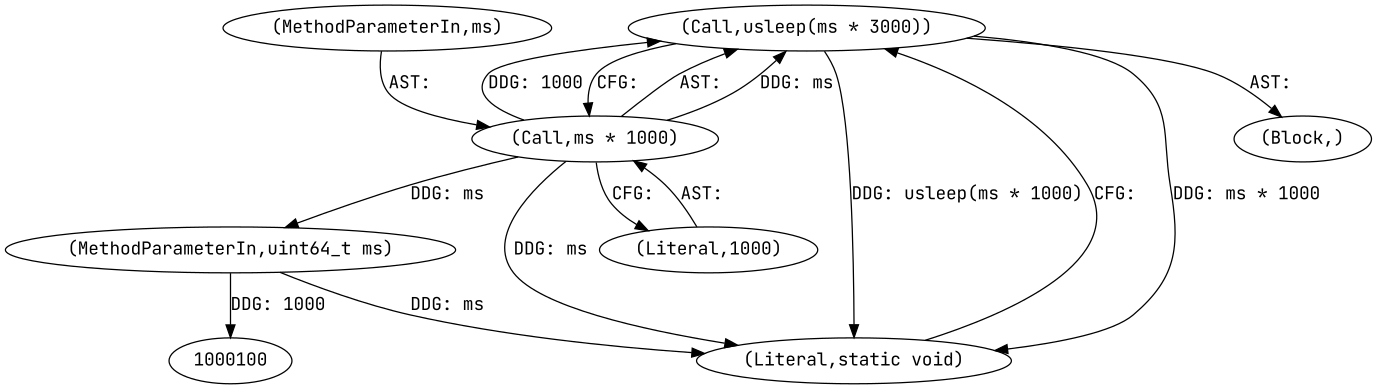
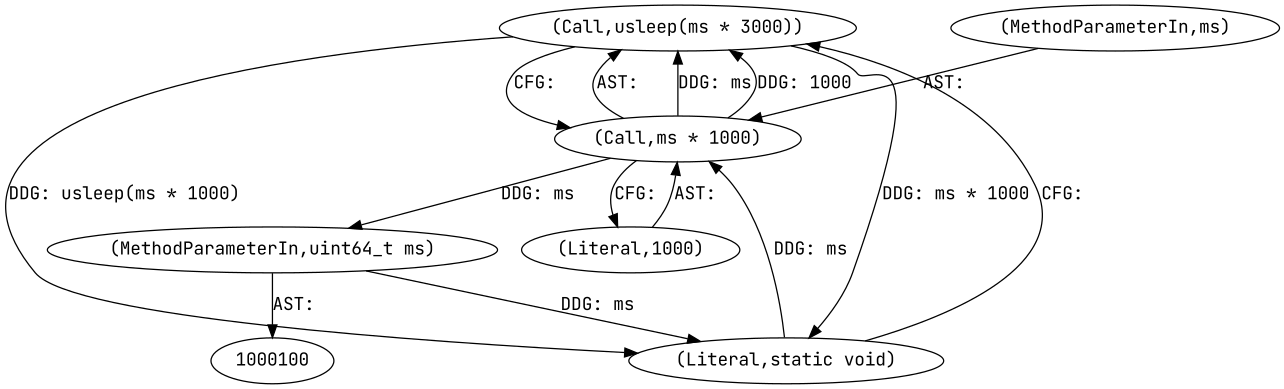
(1303, 139) -> none
(550, 298) -> (765, 248)
(278, 305) -> (299, 305)
